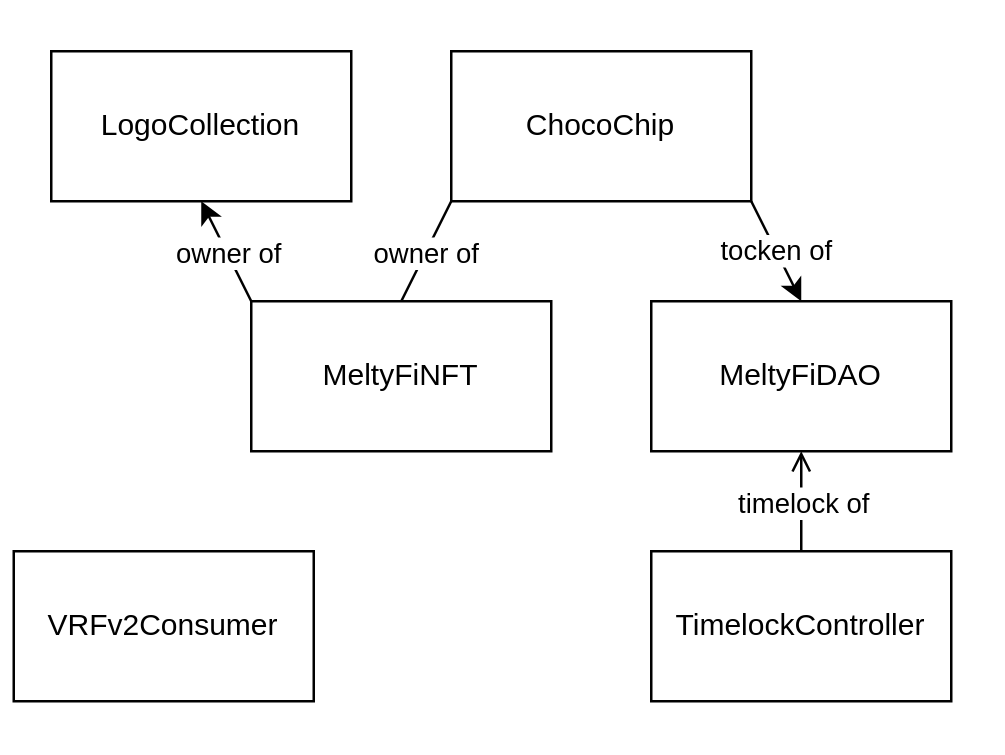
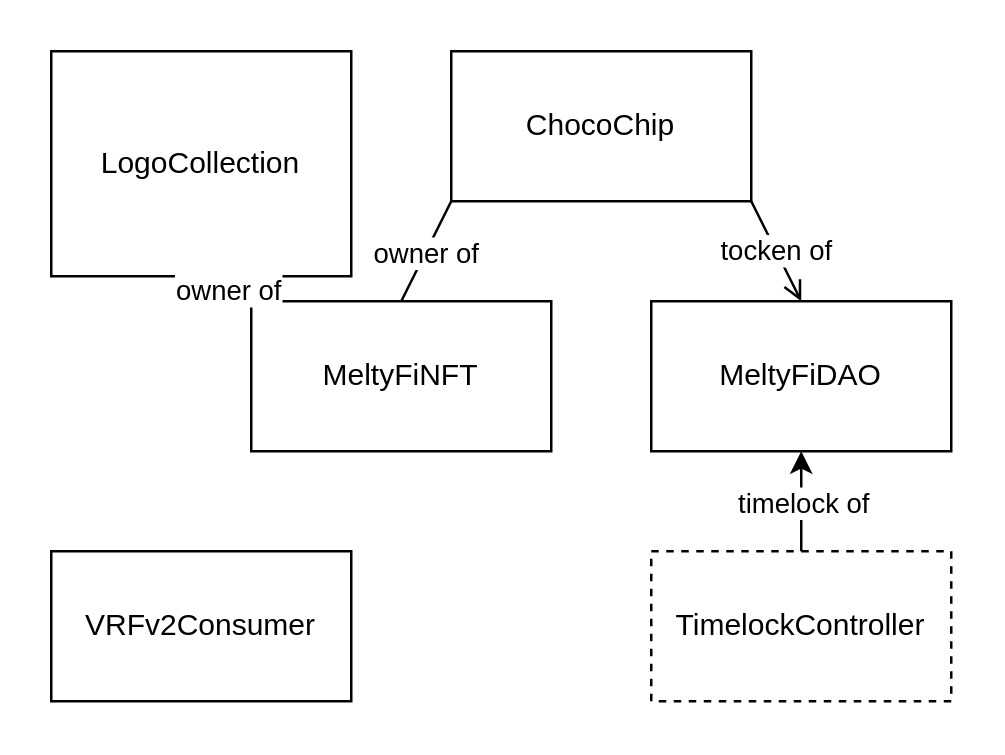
(201, 126) -> (201, 164)
(793, 285) -> (795, 289)
(801, 465) -> (801, 469)
(164, 626) -> (201, 626)
(801, 626) -> (801, 626)
